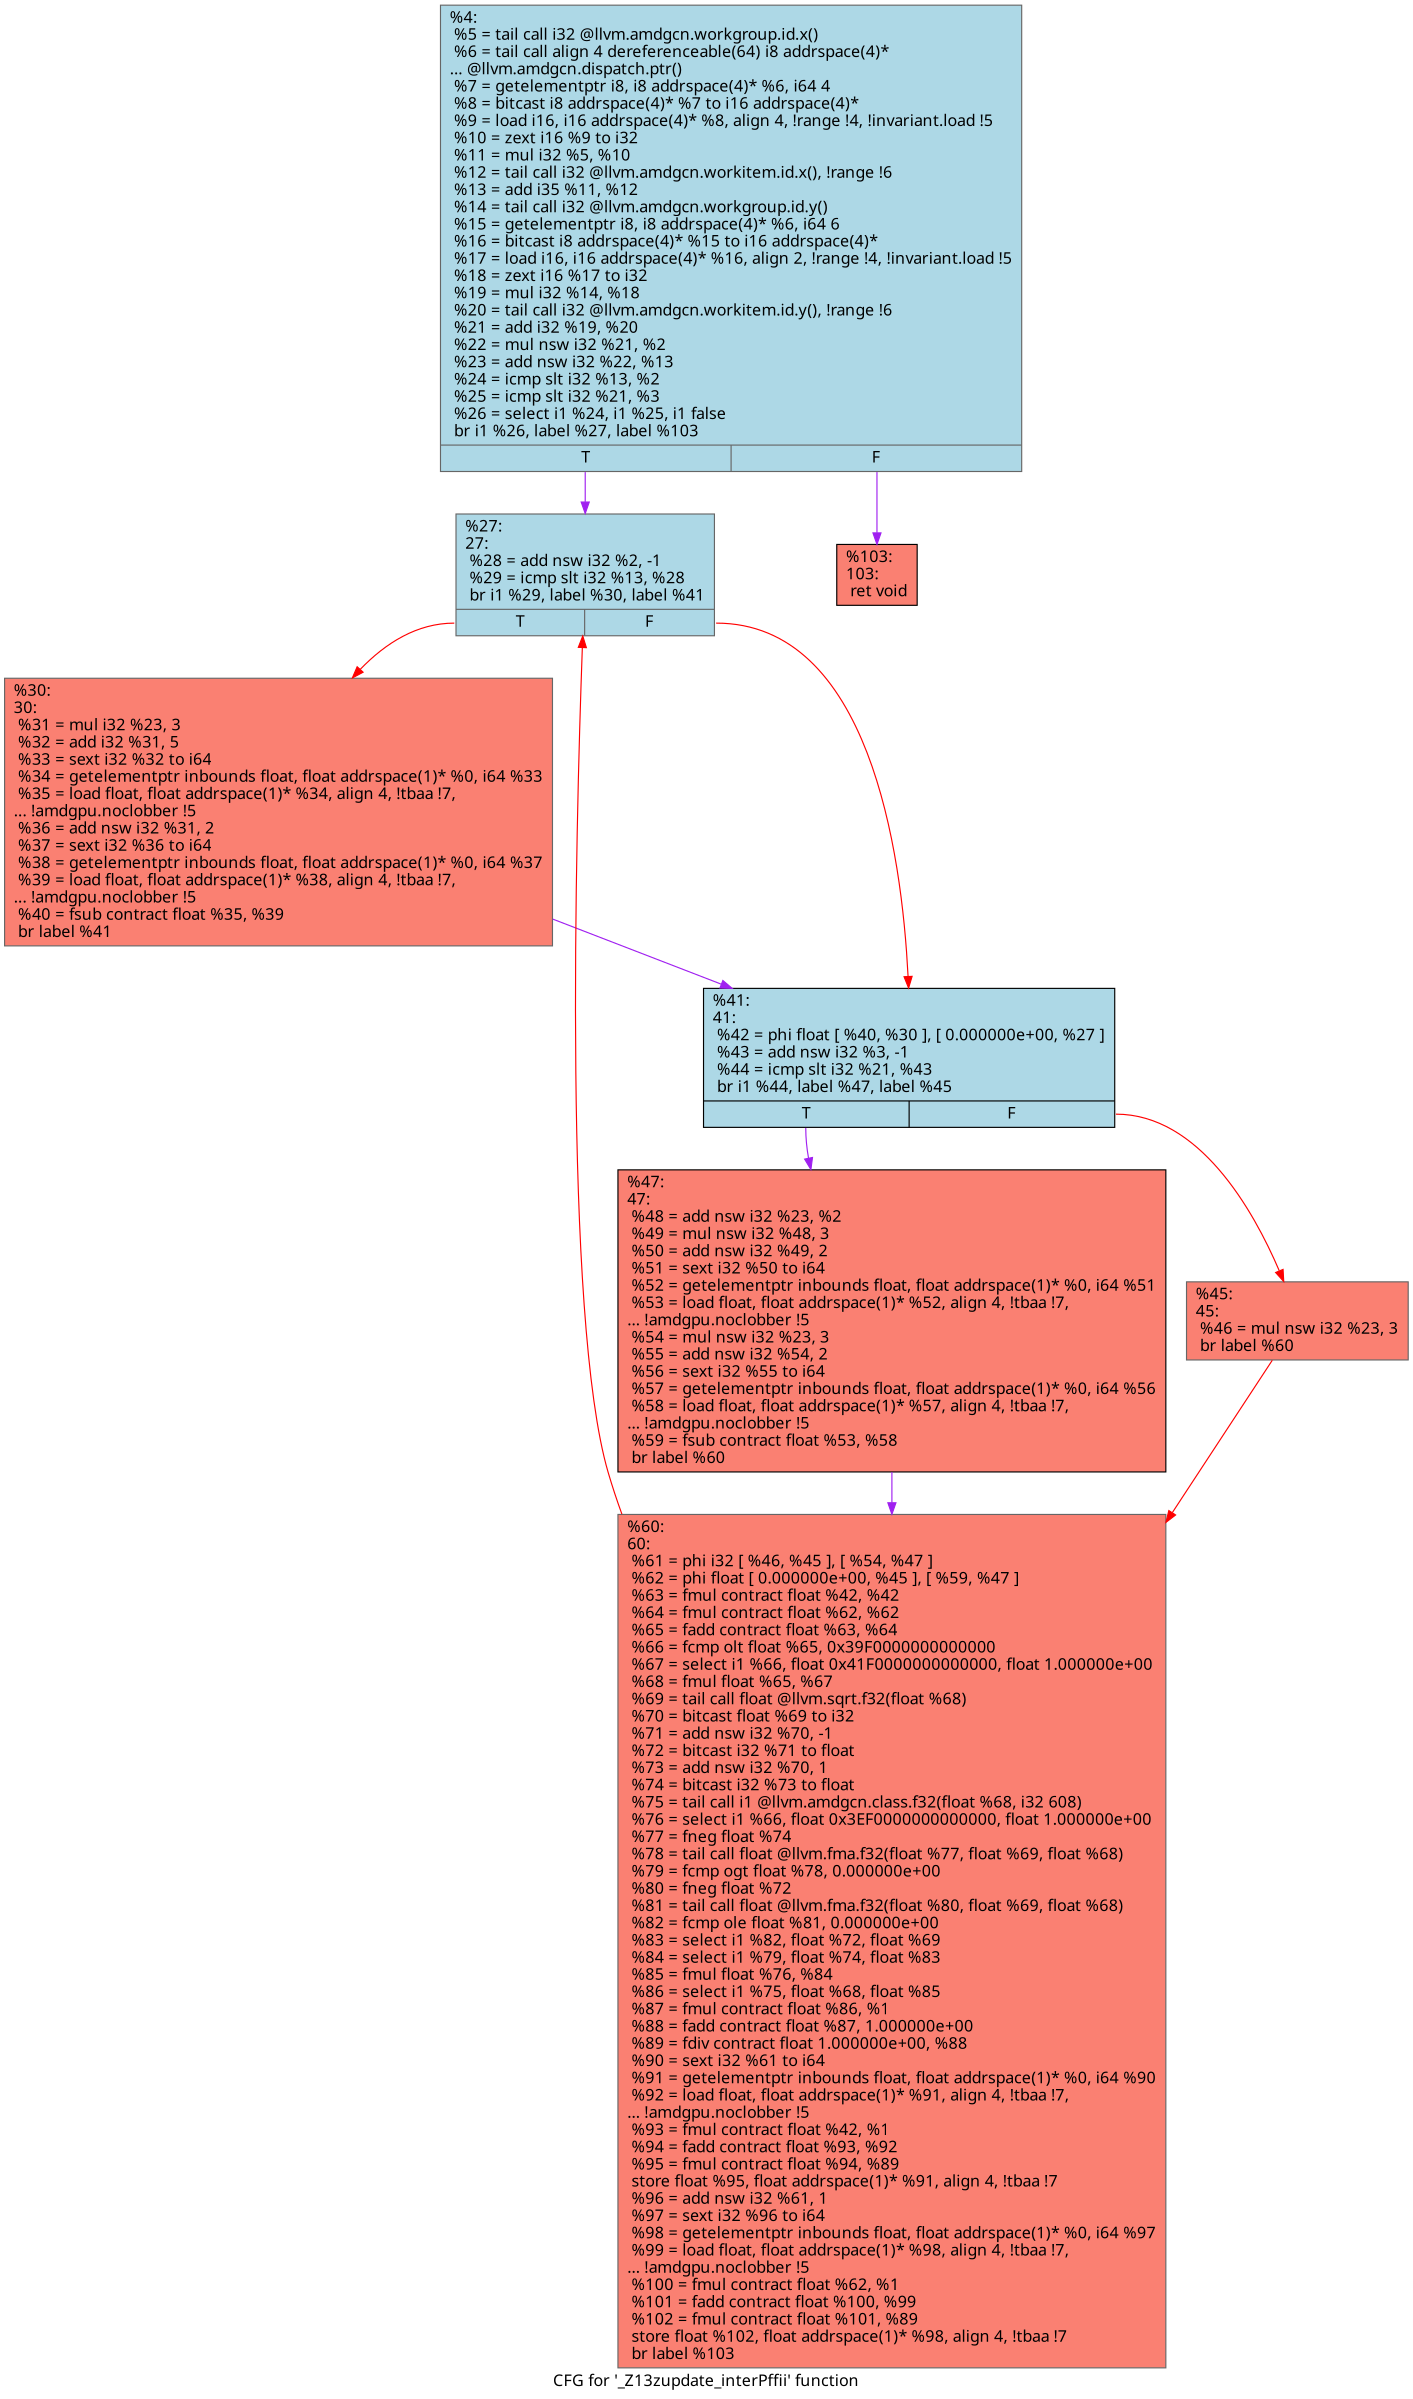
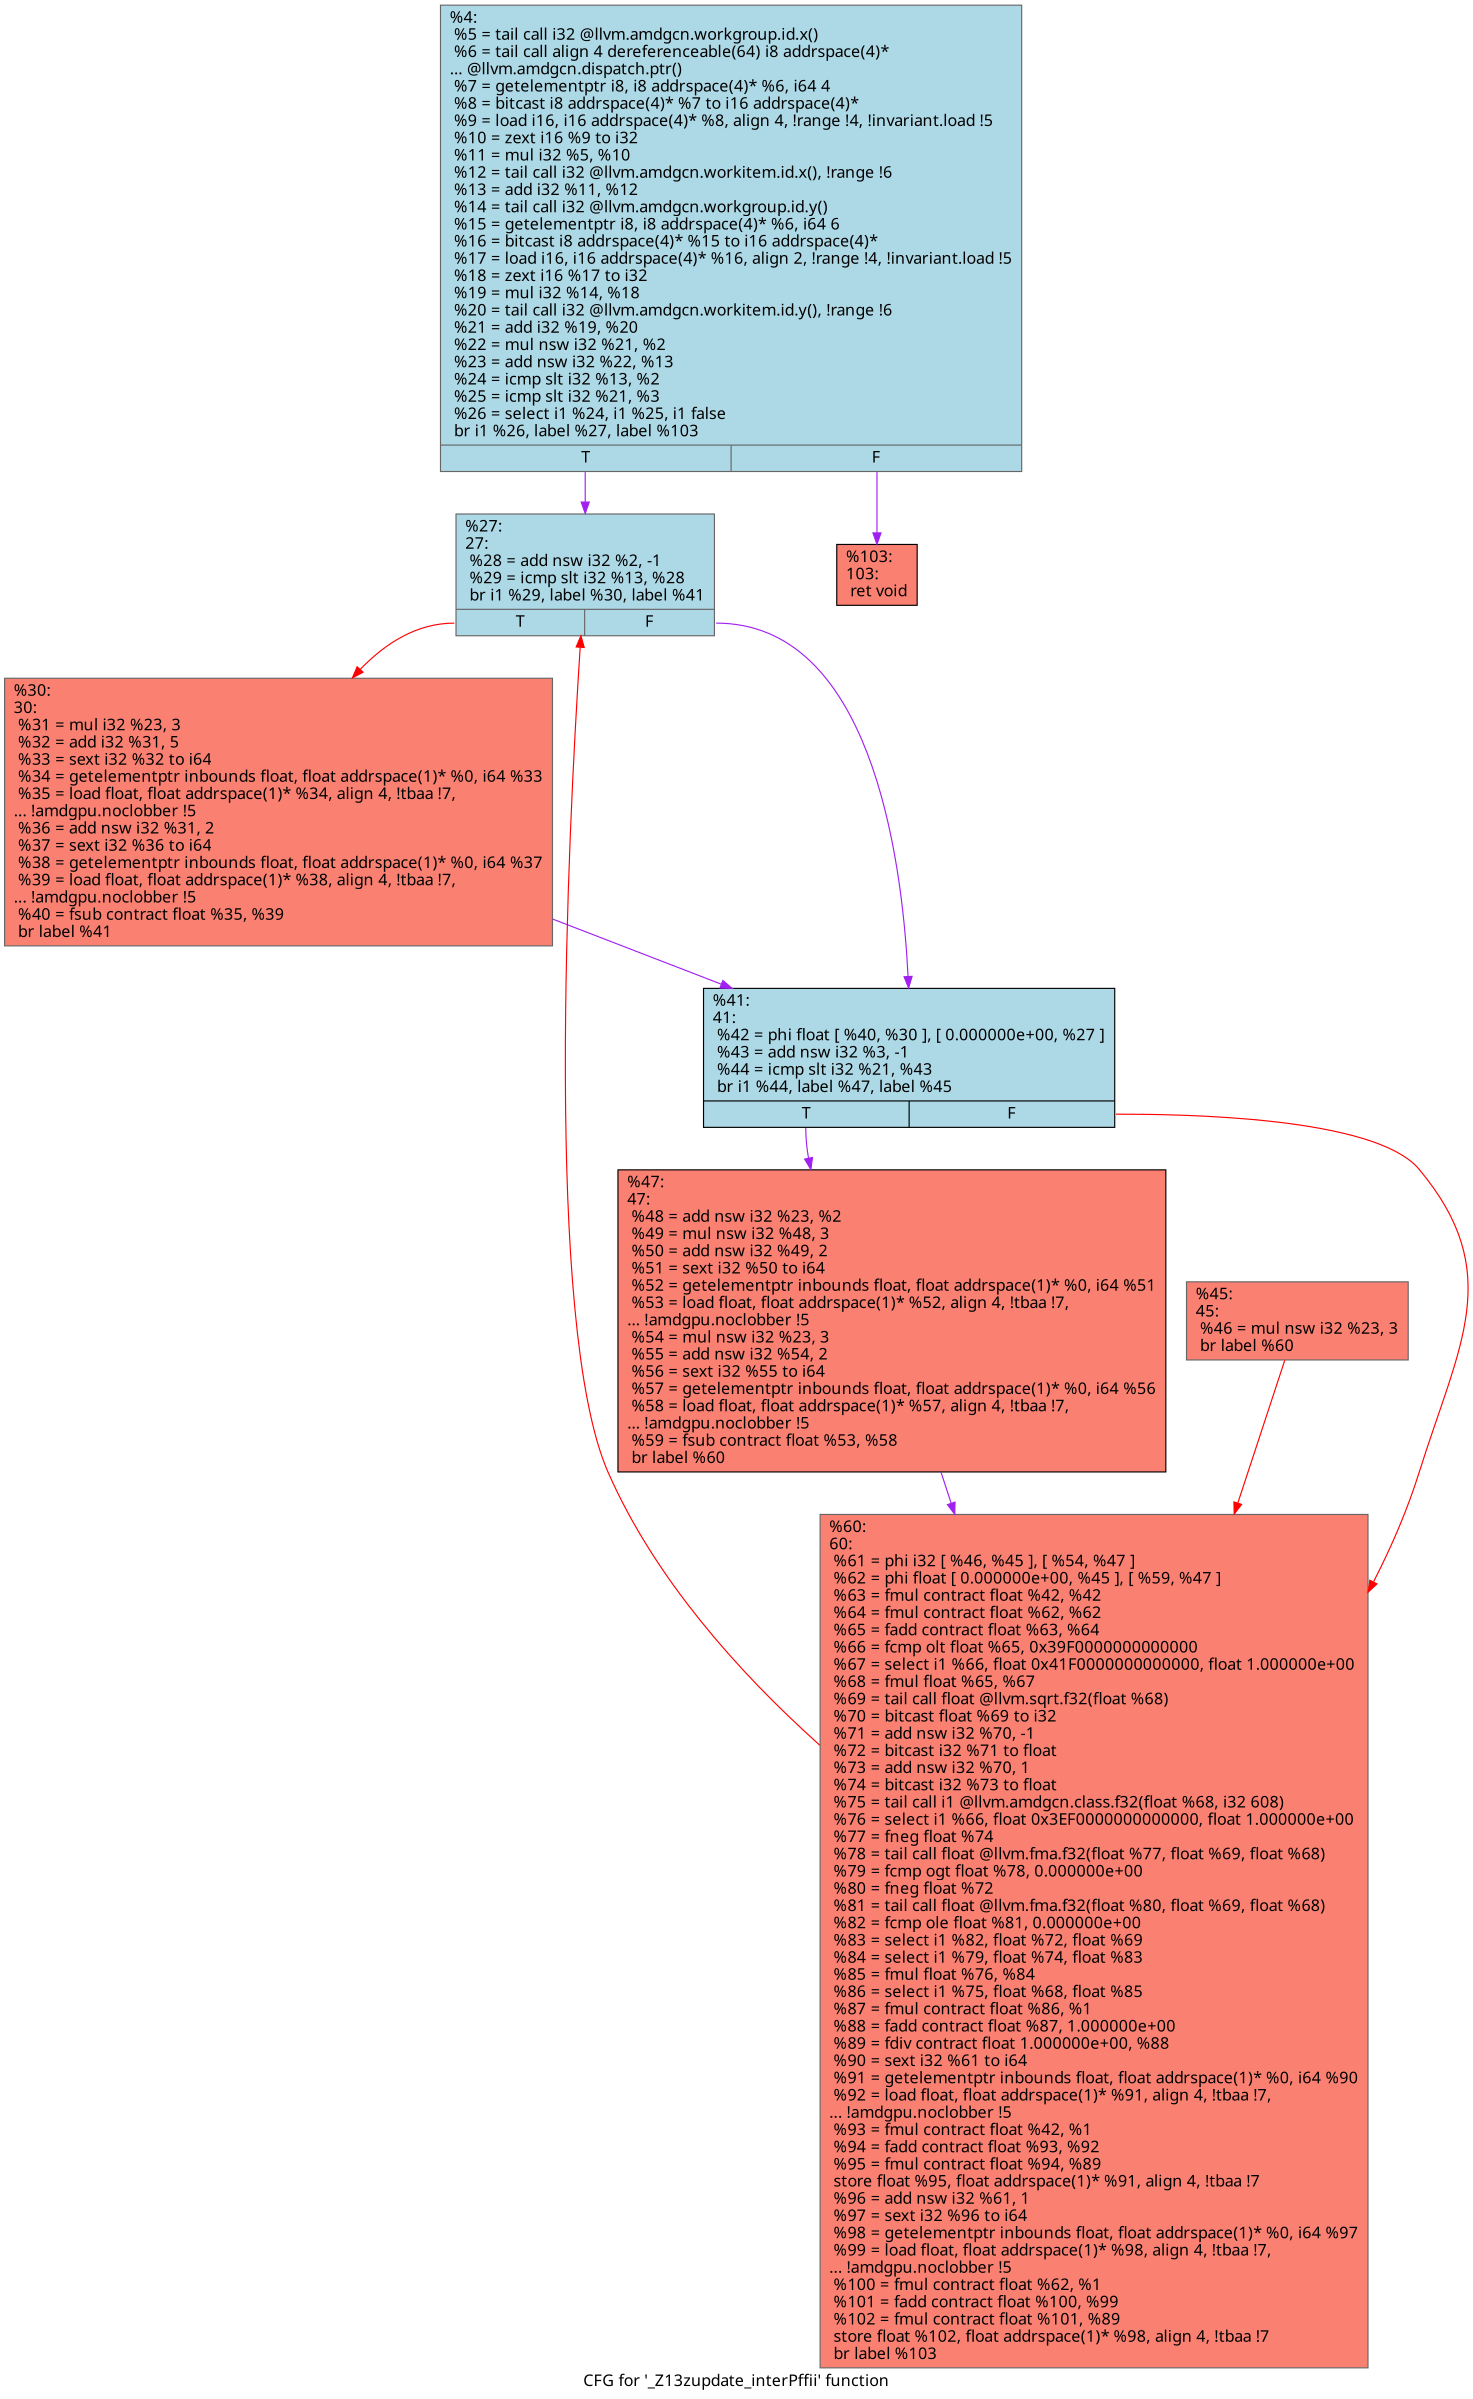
(544, 190) -> (544, 190)
(869, 760) -> (869, 760)
(1218, 1169) -> (1453, 1223)
